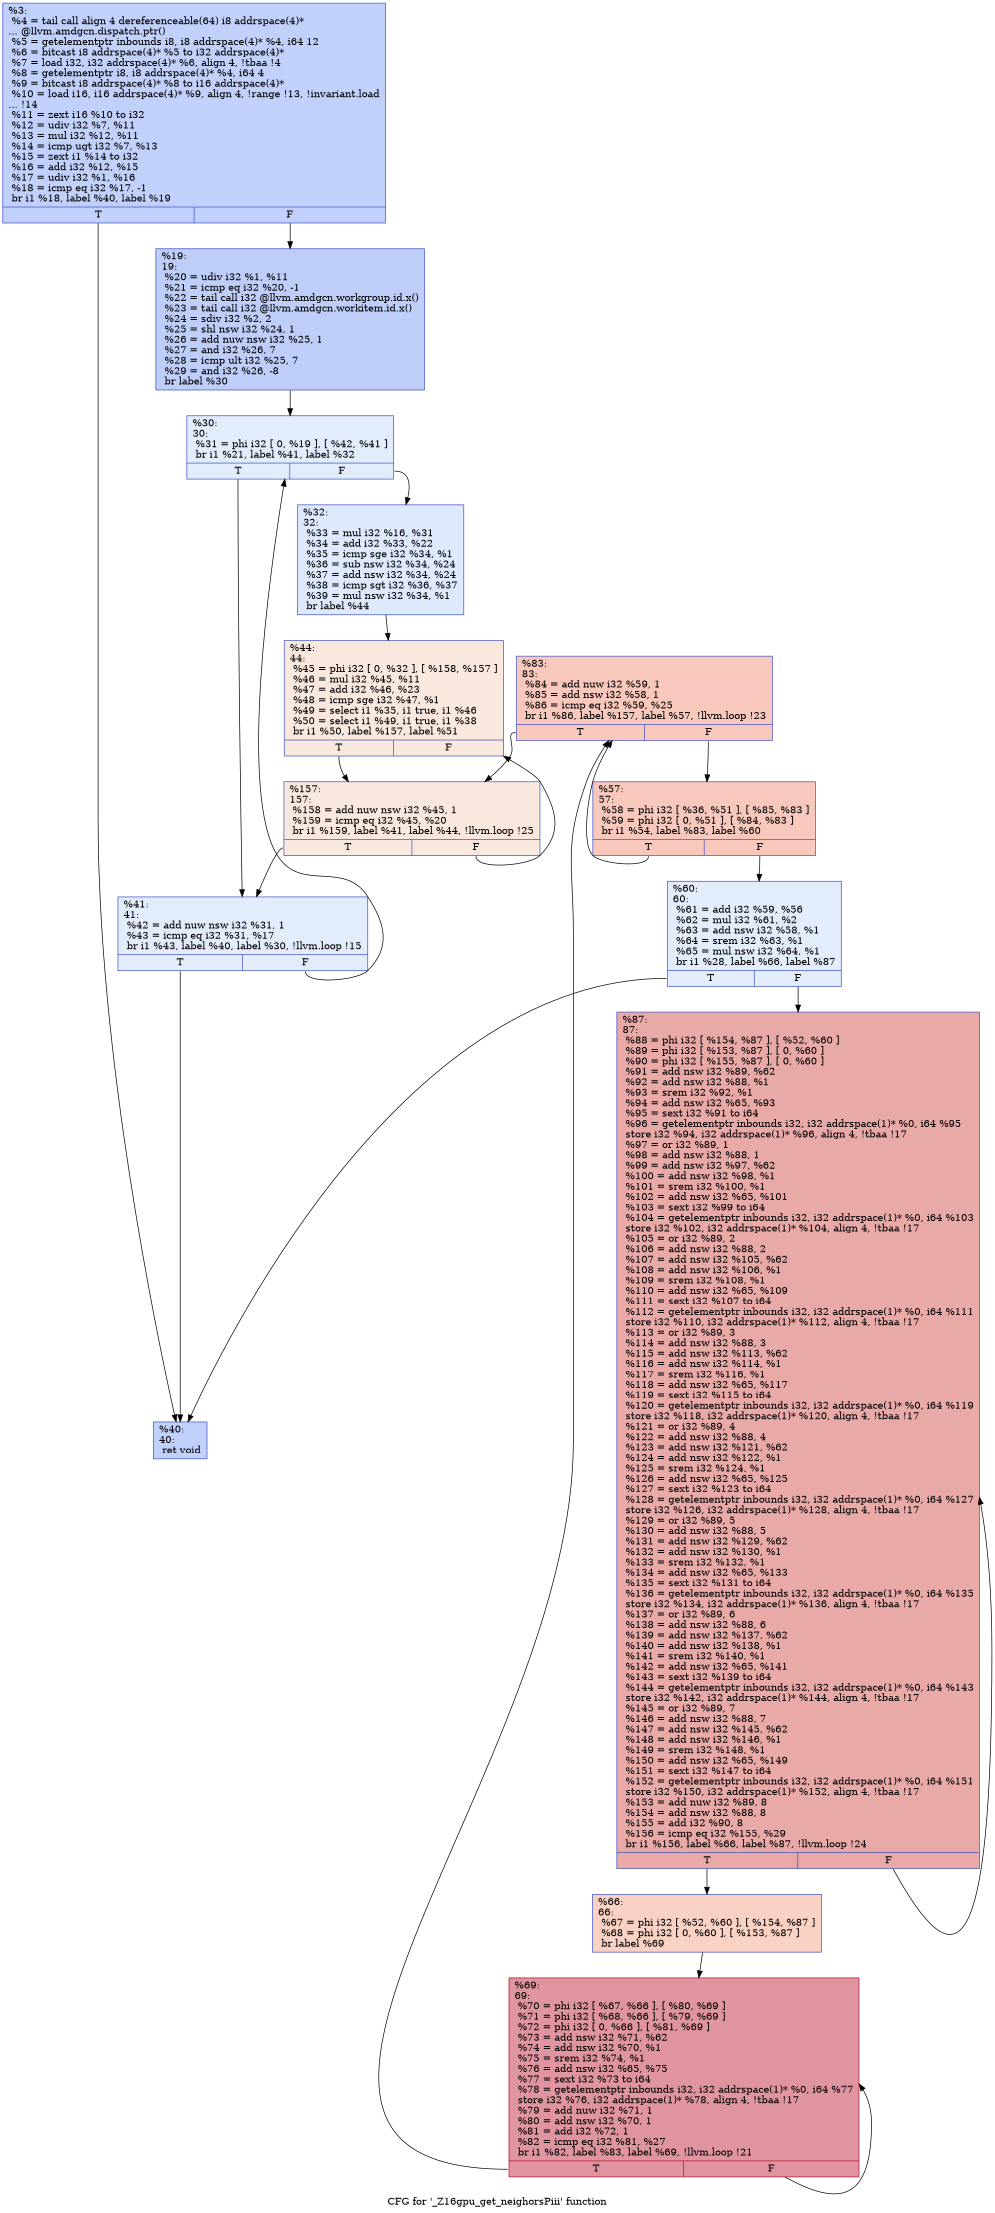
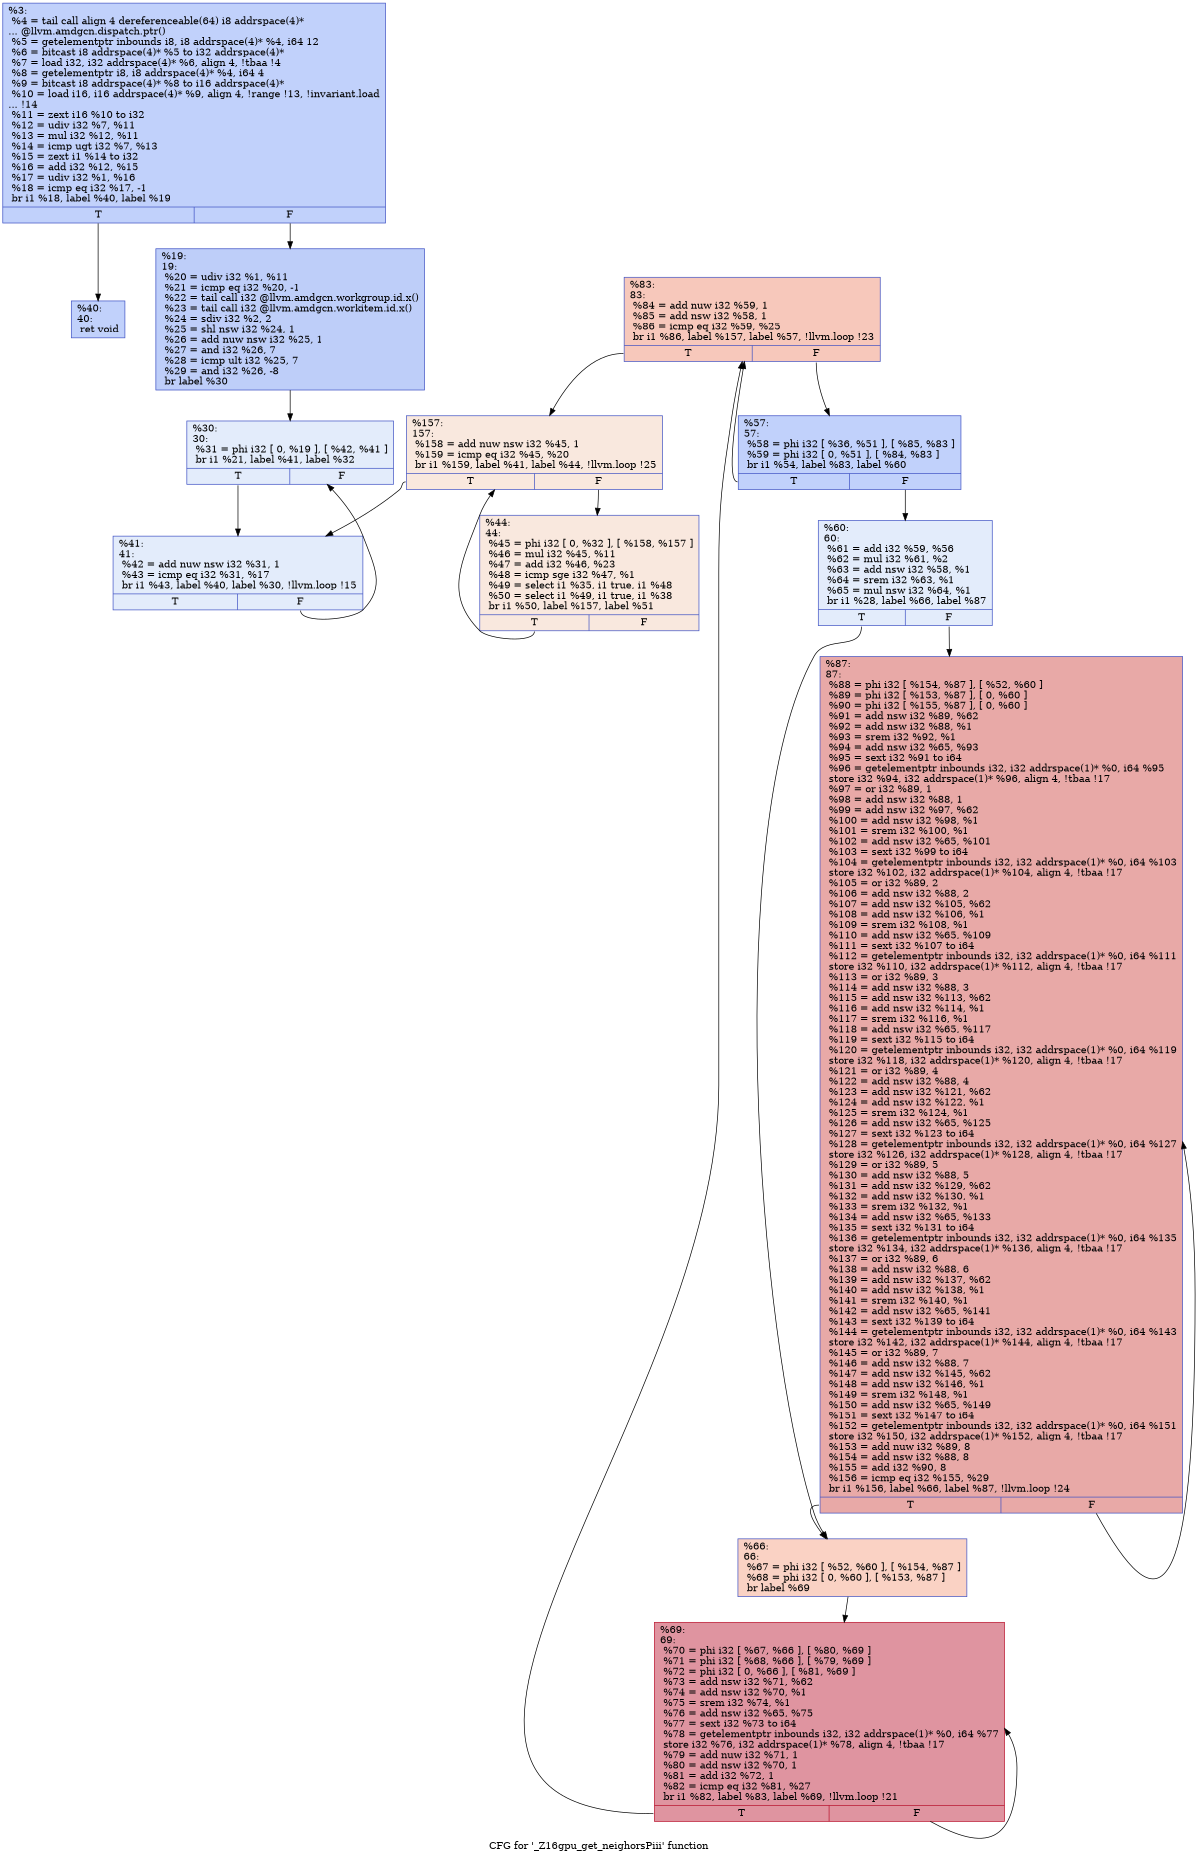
(381, 560) -> none
(383, 711) -> (579, 586)
(704, 819) -> (850, 453)
(376, 1133) -> (758, 1064)
(180, 1193) -> none
